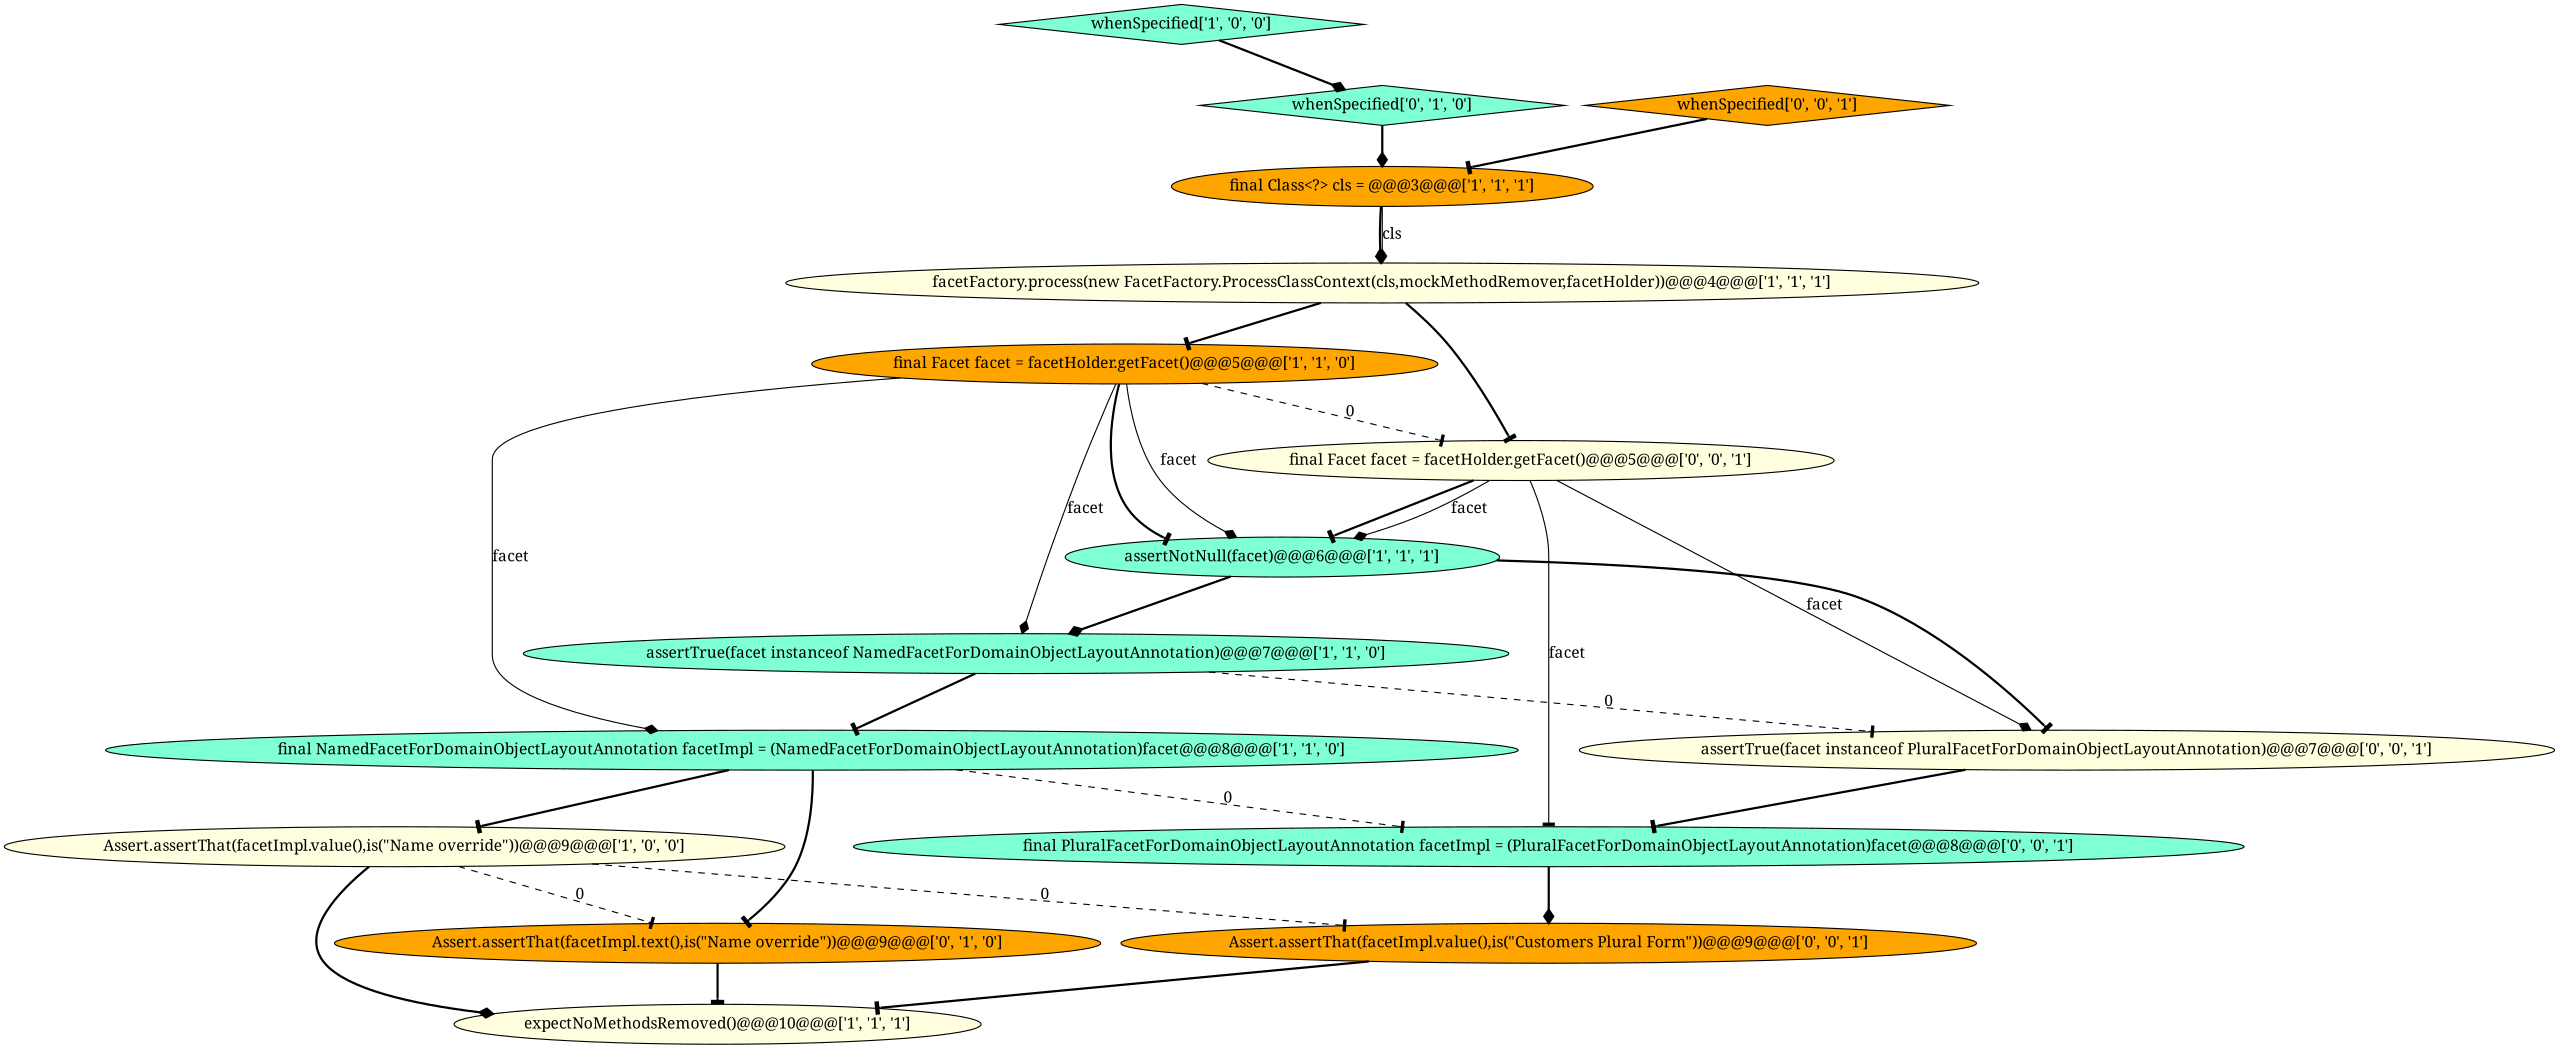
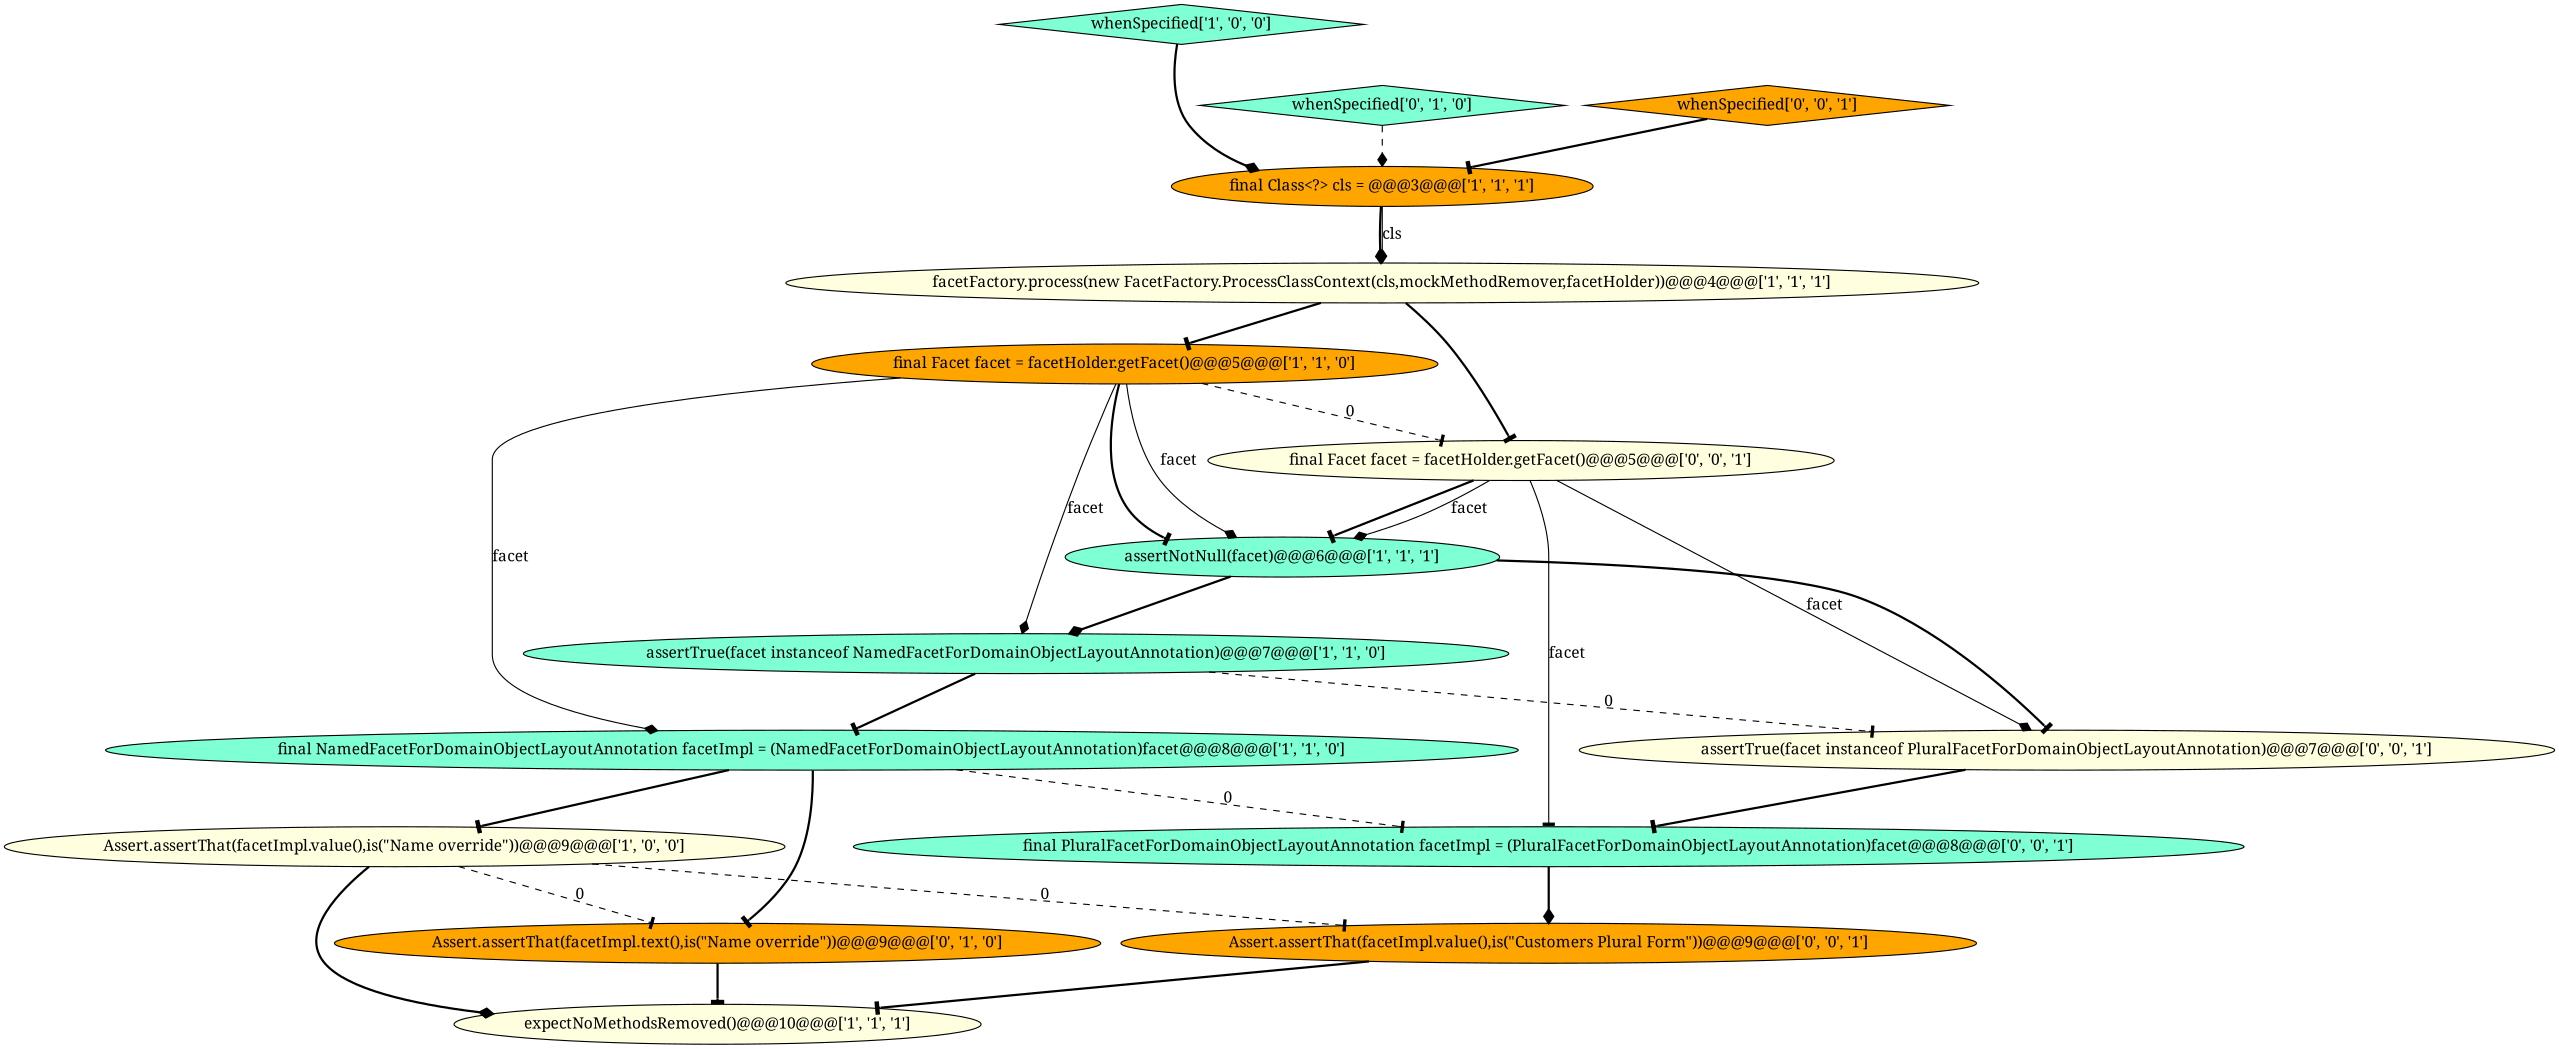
(1276, 62) -> (1185, 119)
(1382, 139) -> (1382, 139)
